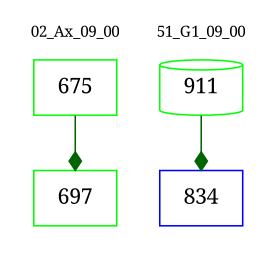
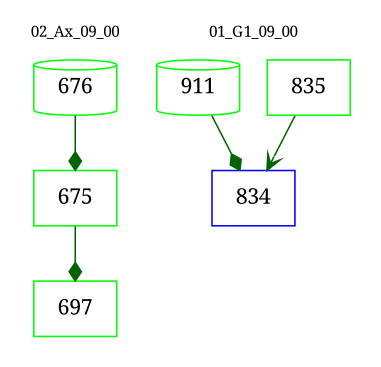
(201, 33) -> (253, 33)
none -> (75, 88)
none -> (309, 88)
